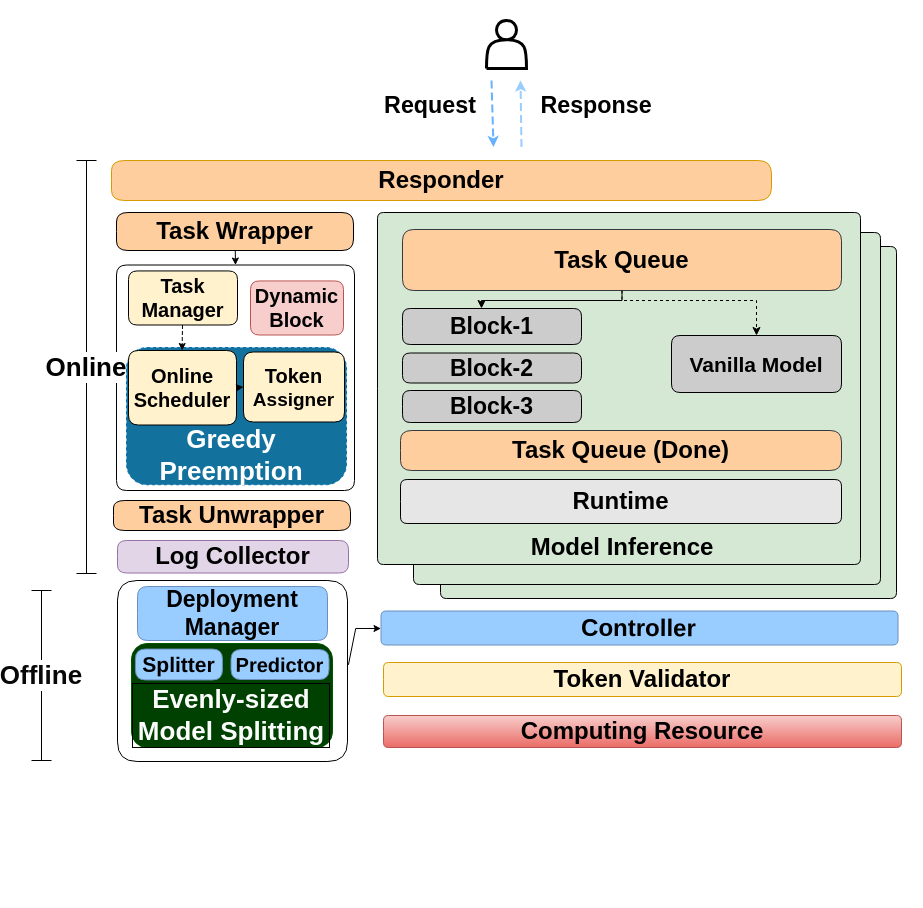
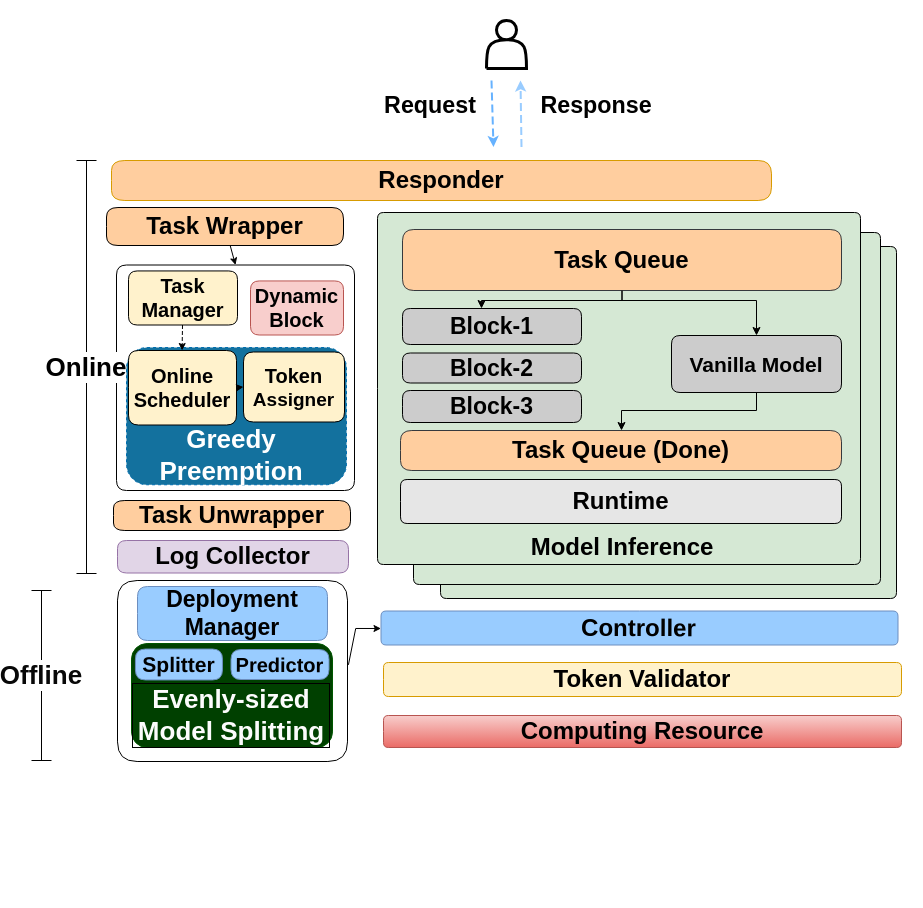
(235, 232) -> (225, 227)
(704, 301) -> (704, 301)
none -> (692, 411)
